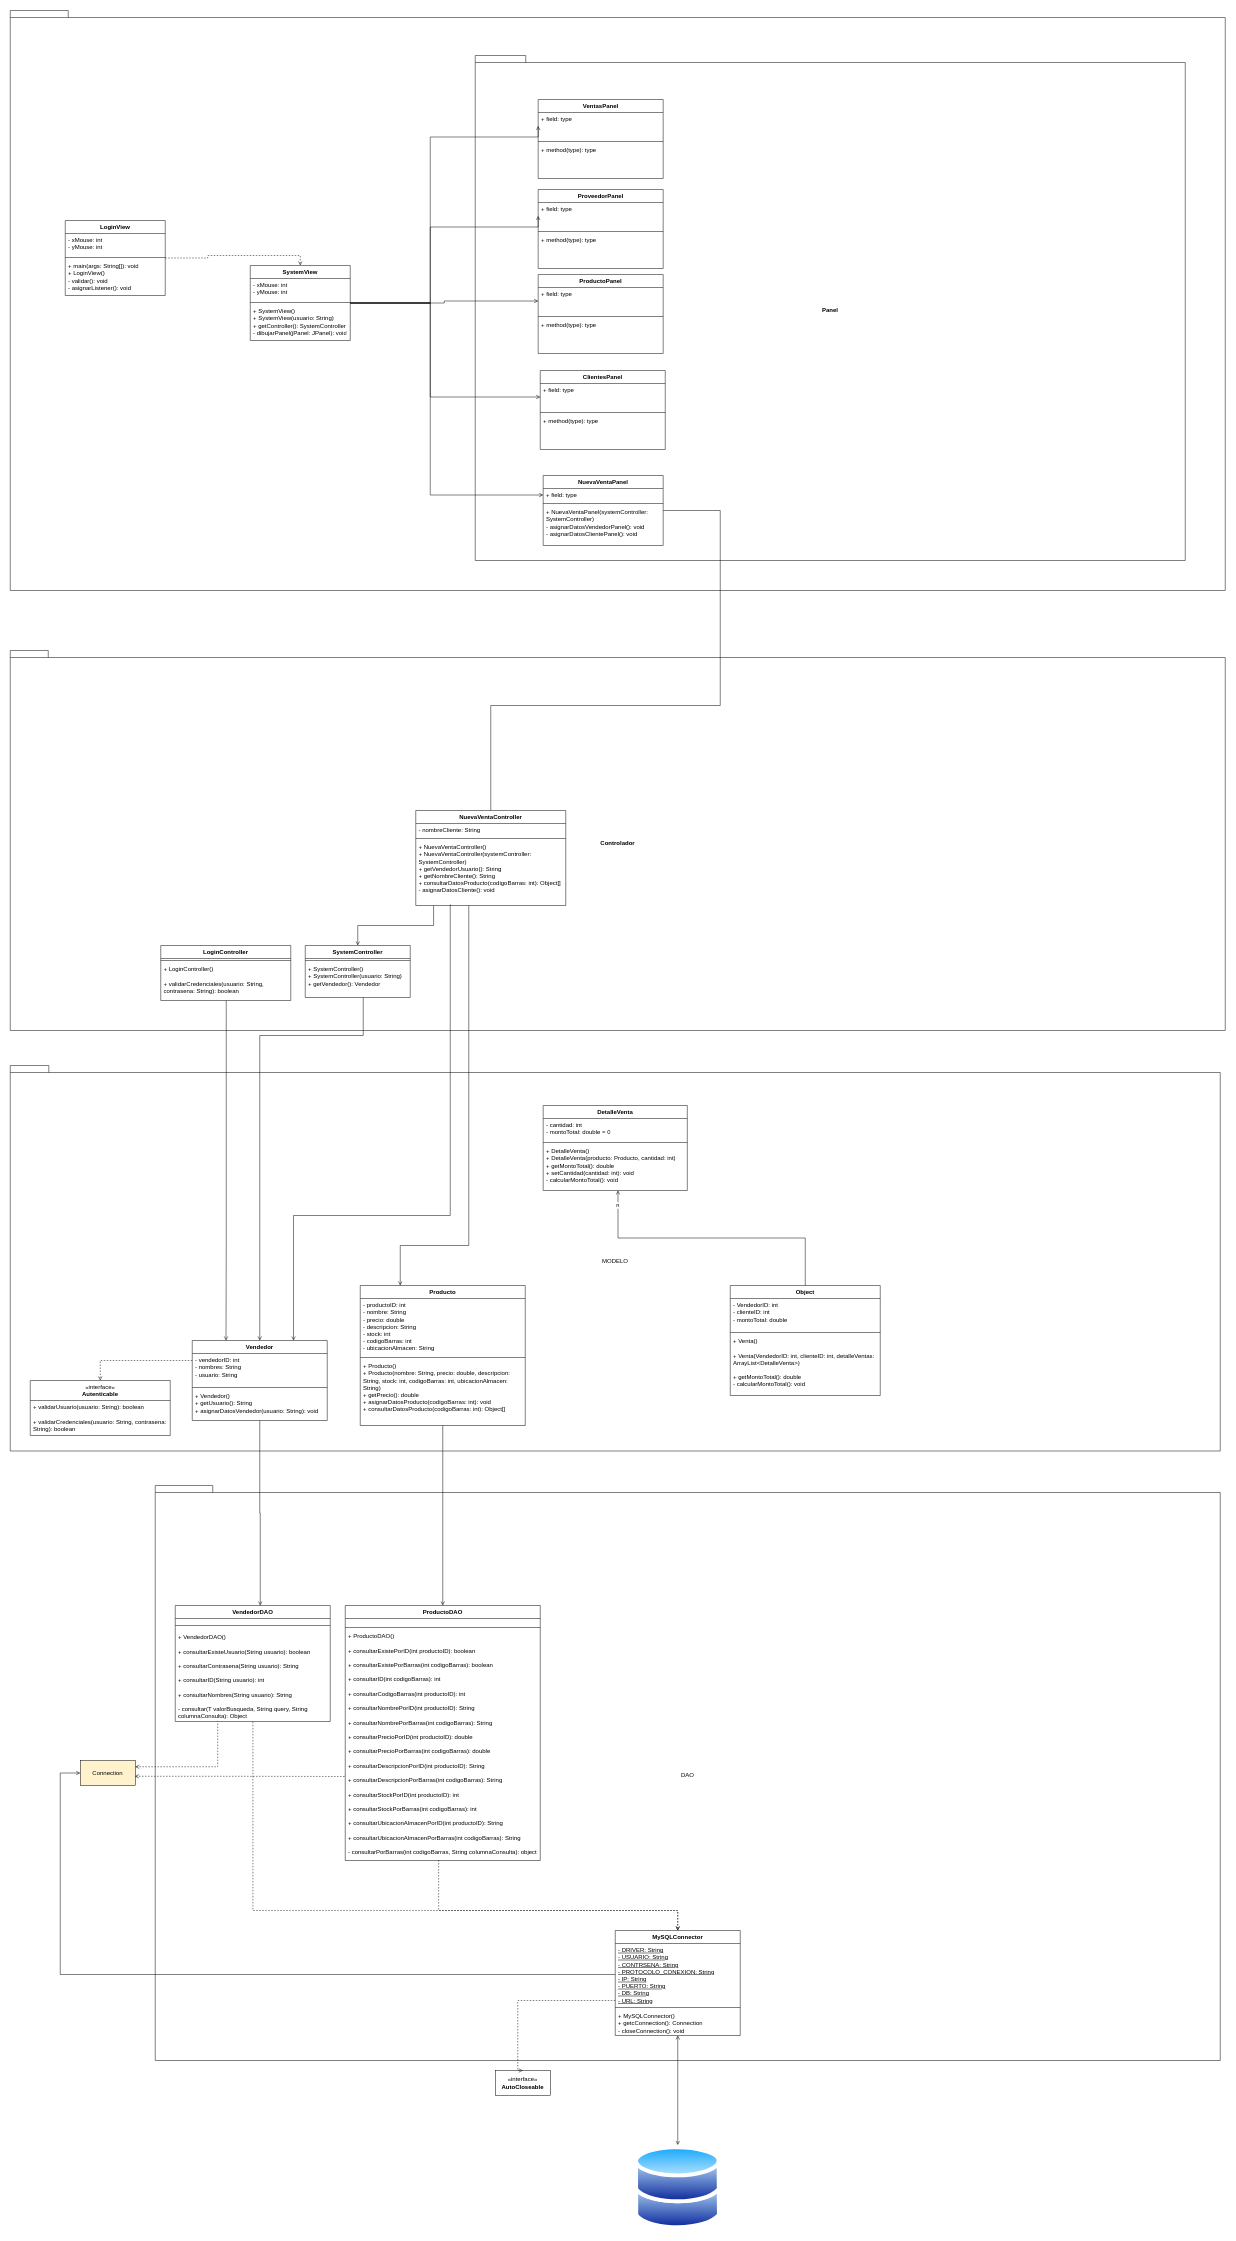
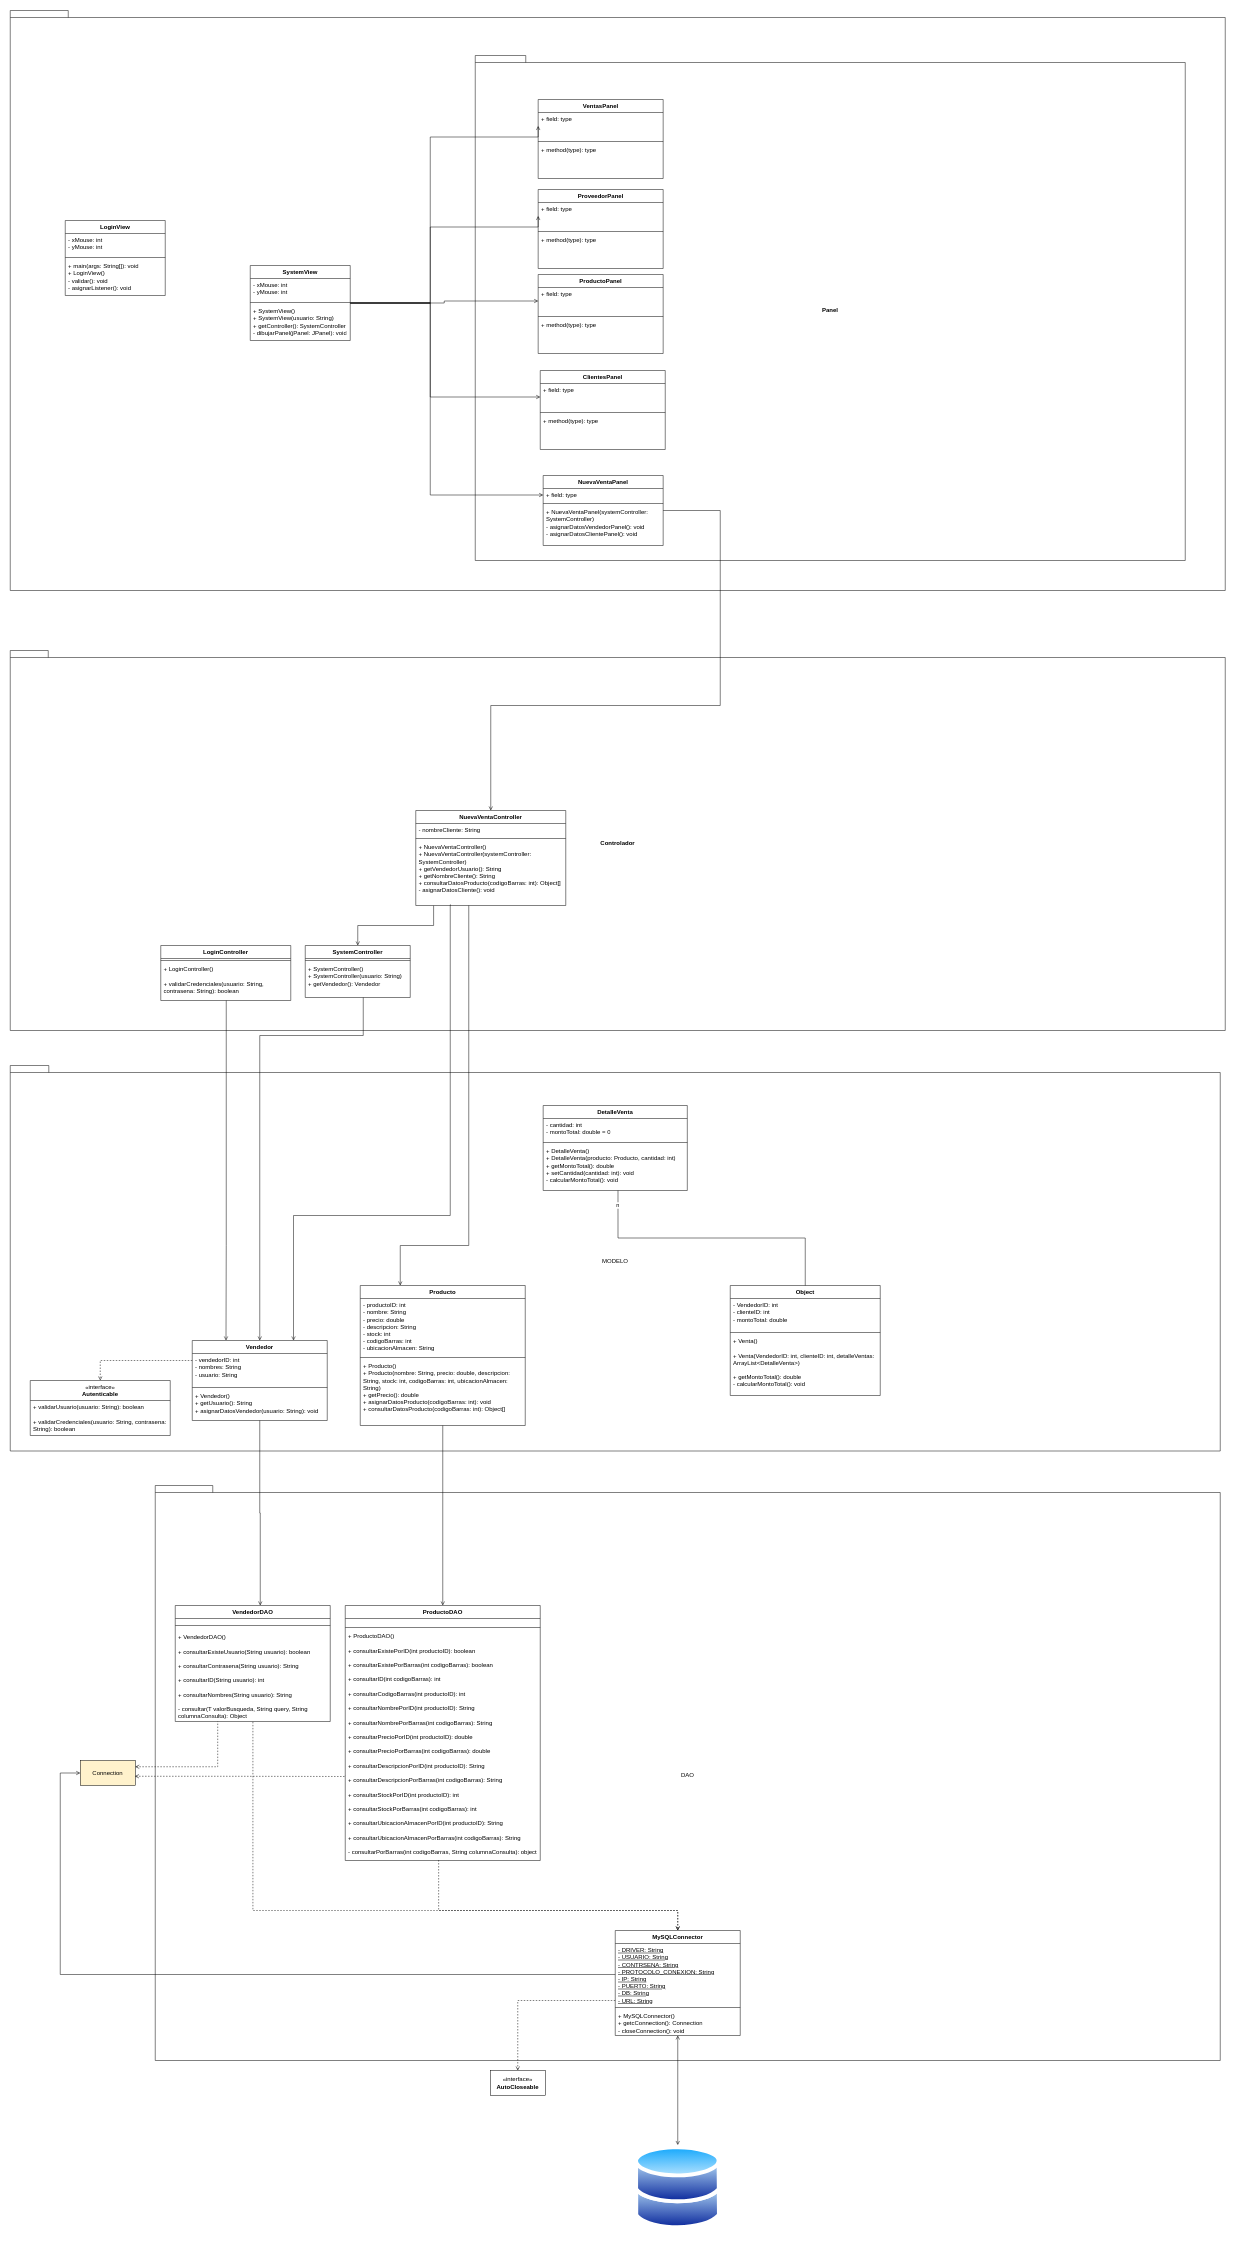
(255, 255) -> none
(491, 807) -> (491, 806)
(618, 1194) -> (618, 1194)
(523, 2083) -> (518, 2083)
